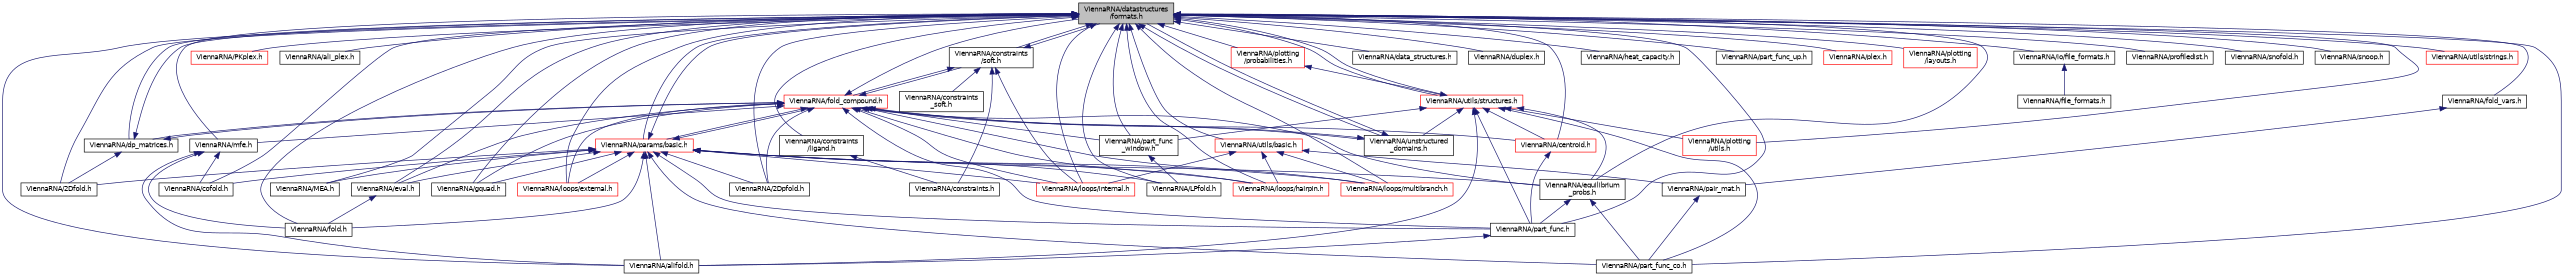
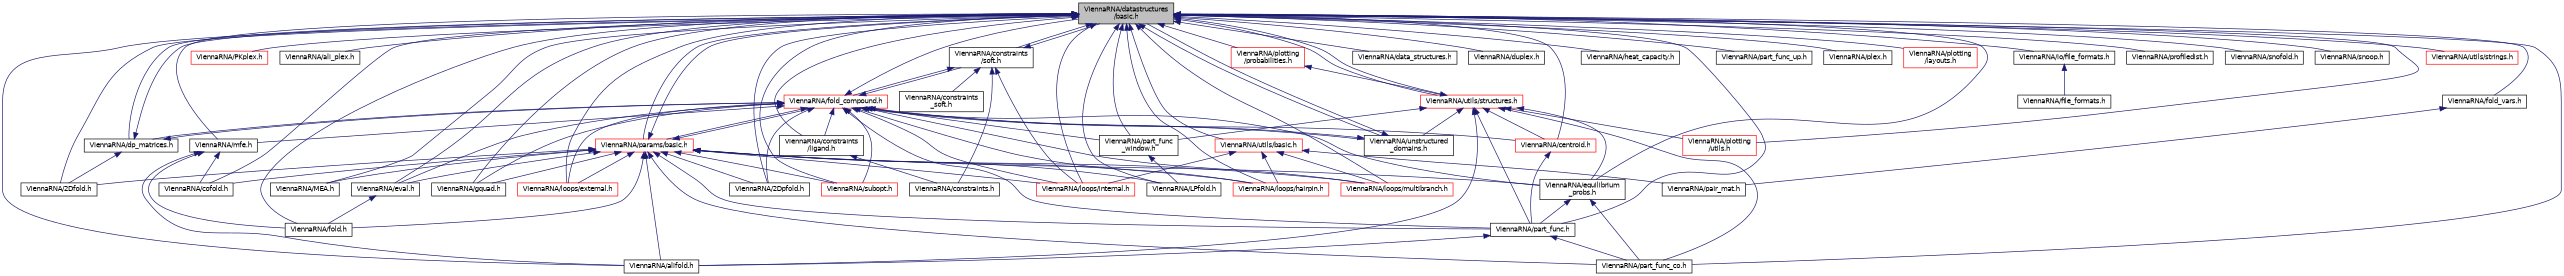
(1126, 13) -> (1126, 13)
(1858, 58) -> (1858, 58)
none -> (828, 125)
none -> (859, 189)
(1672, 231) -> (1592, 249)
